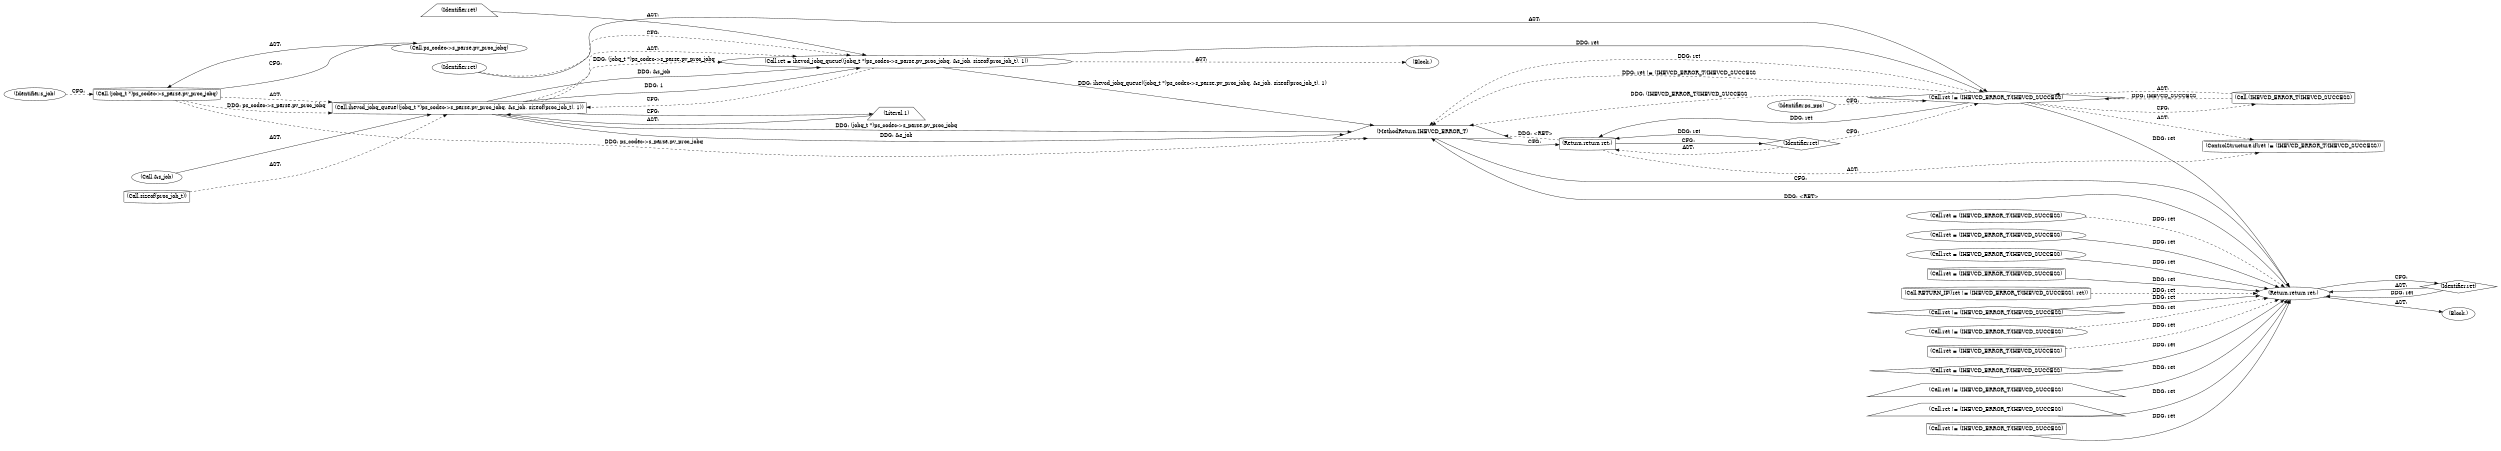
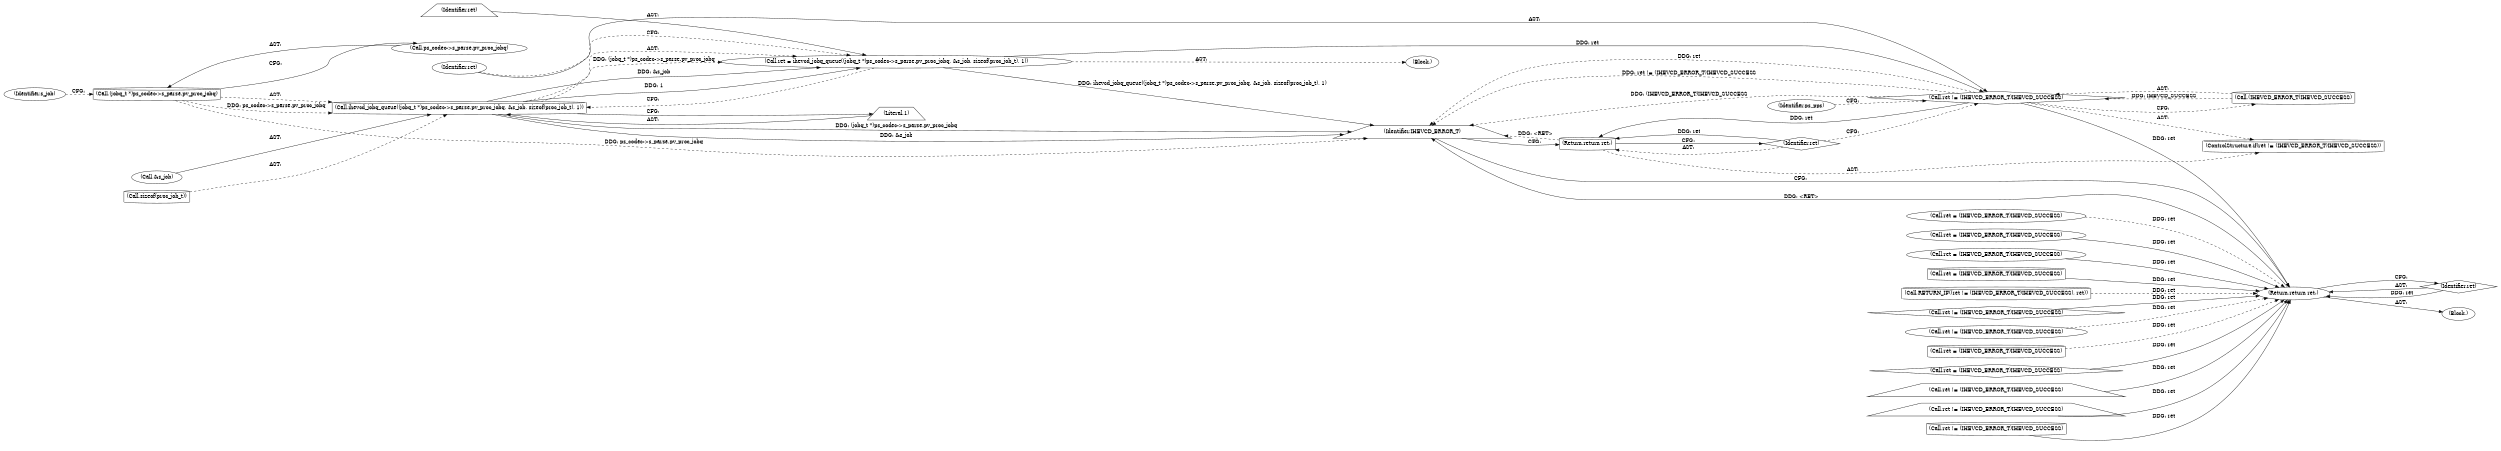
(1422, 132) -> (1422, 132)
